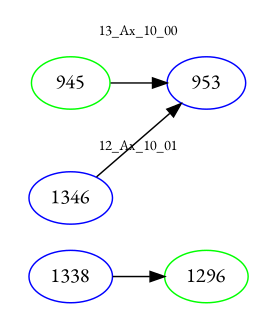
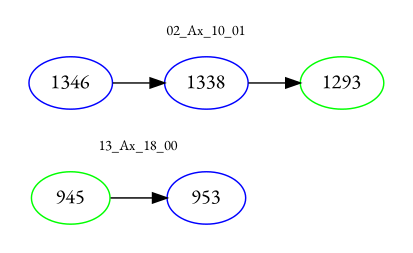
(139, 31) -> (139, 146)
(133, 145) -> (131, 83)
(139, 146) -> (206, 31)
(206, 277) -> (342, 83)
